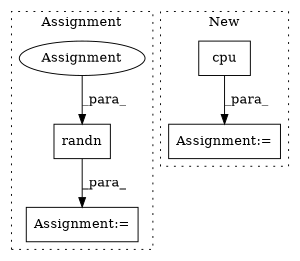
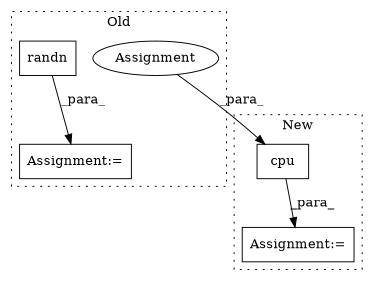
(82, 22) -> (119, 22)
(82, 95) -> (218, 105)
